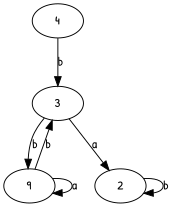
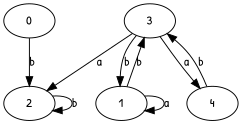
none -> (29, 21)
none -> (176, 59)
(29, 186) -> (121, 103)
